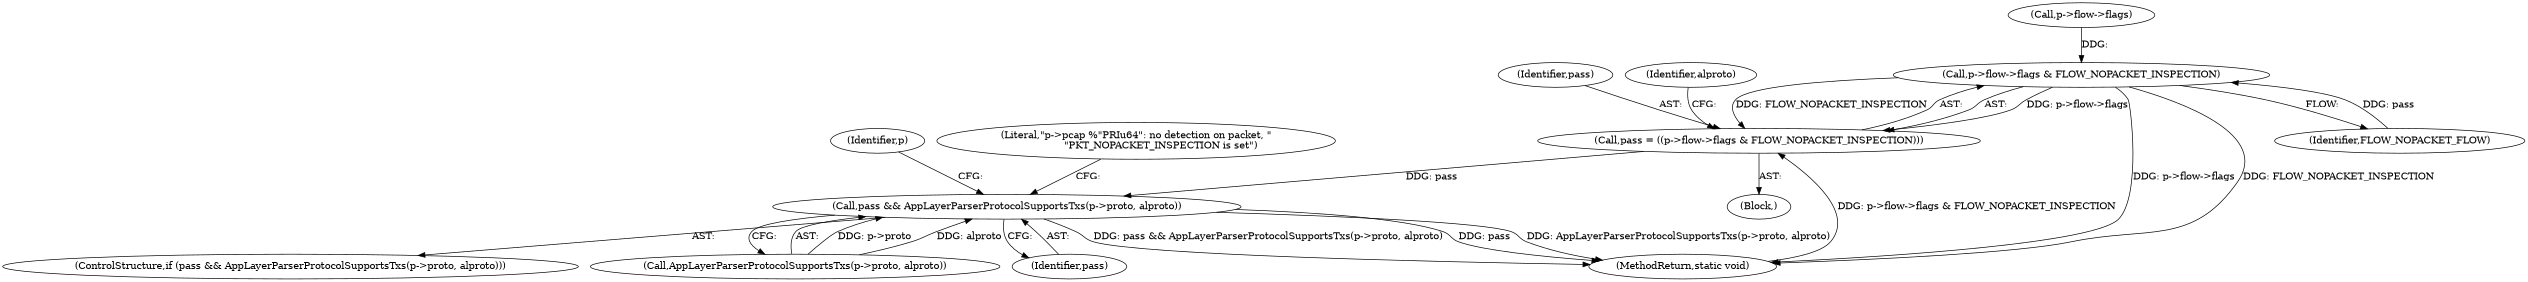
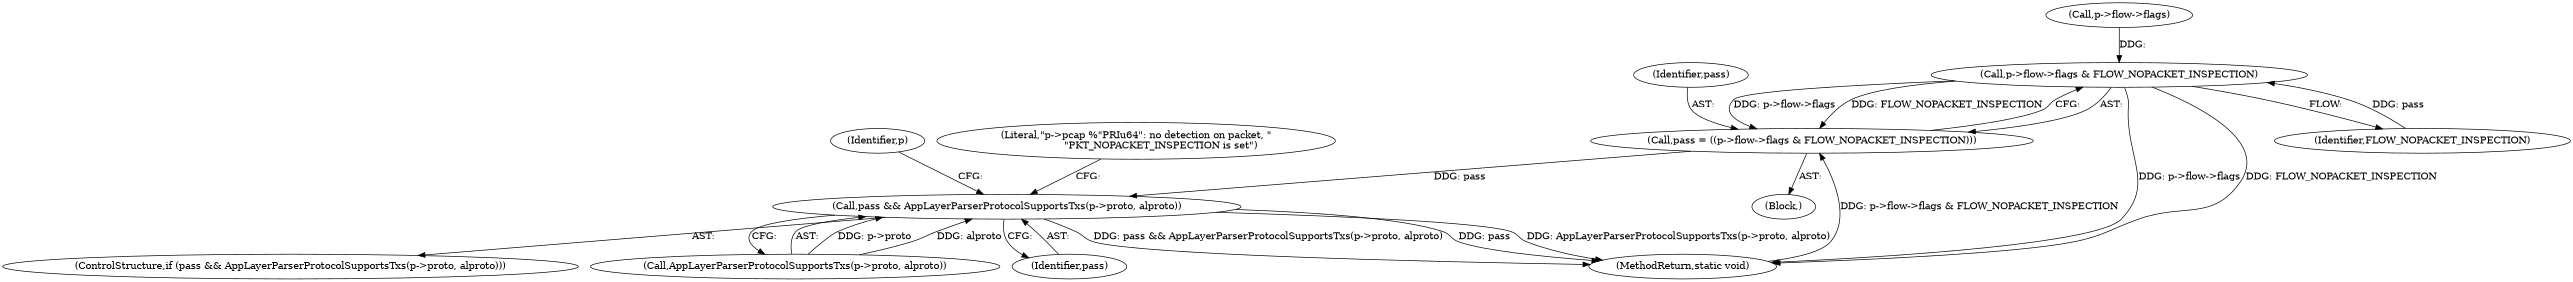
(1691, 75) -> none
(1953, 105) -> (2069, 105)
(2400, 141) -> (2422, 141)
